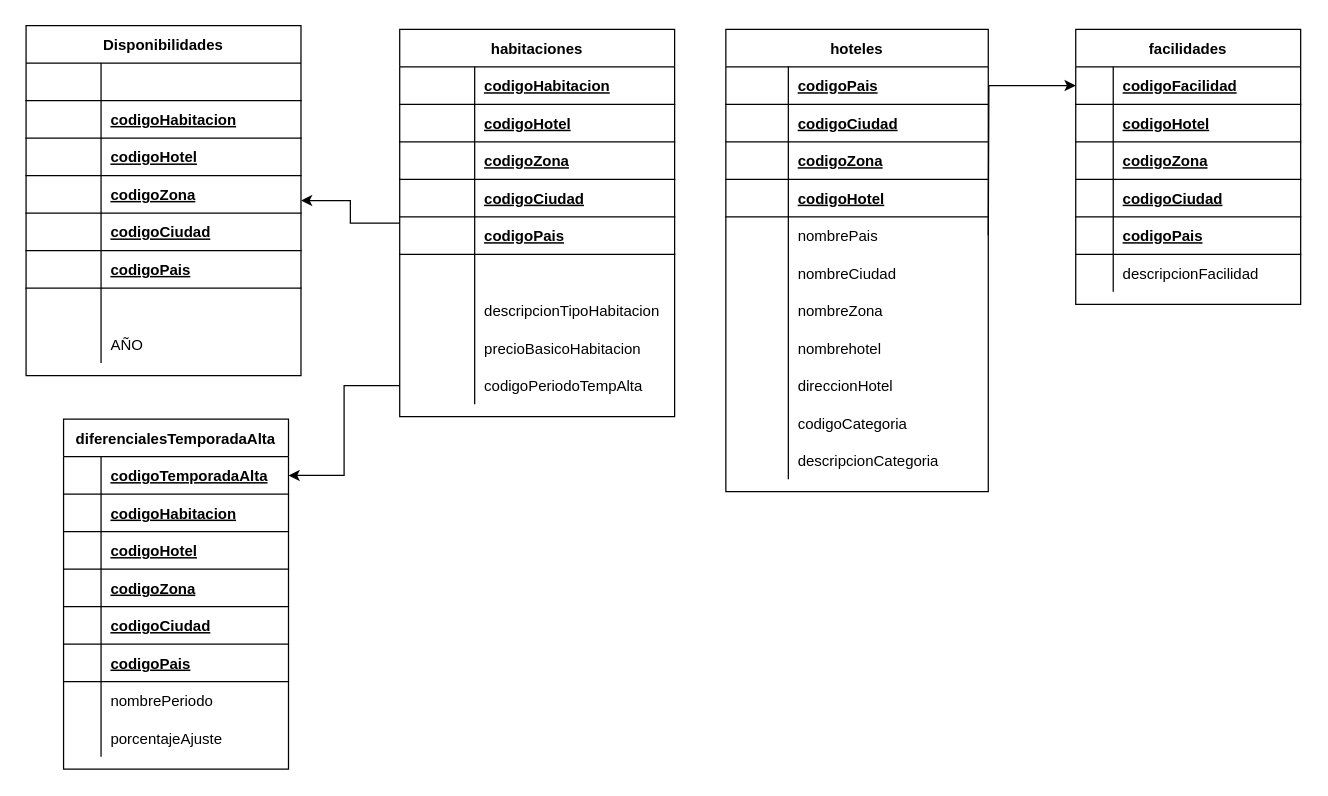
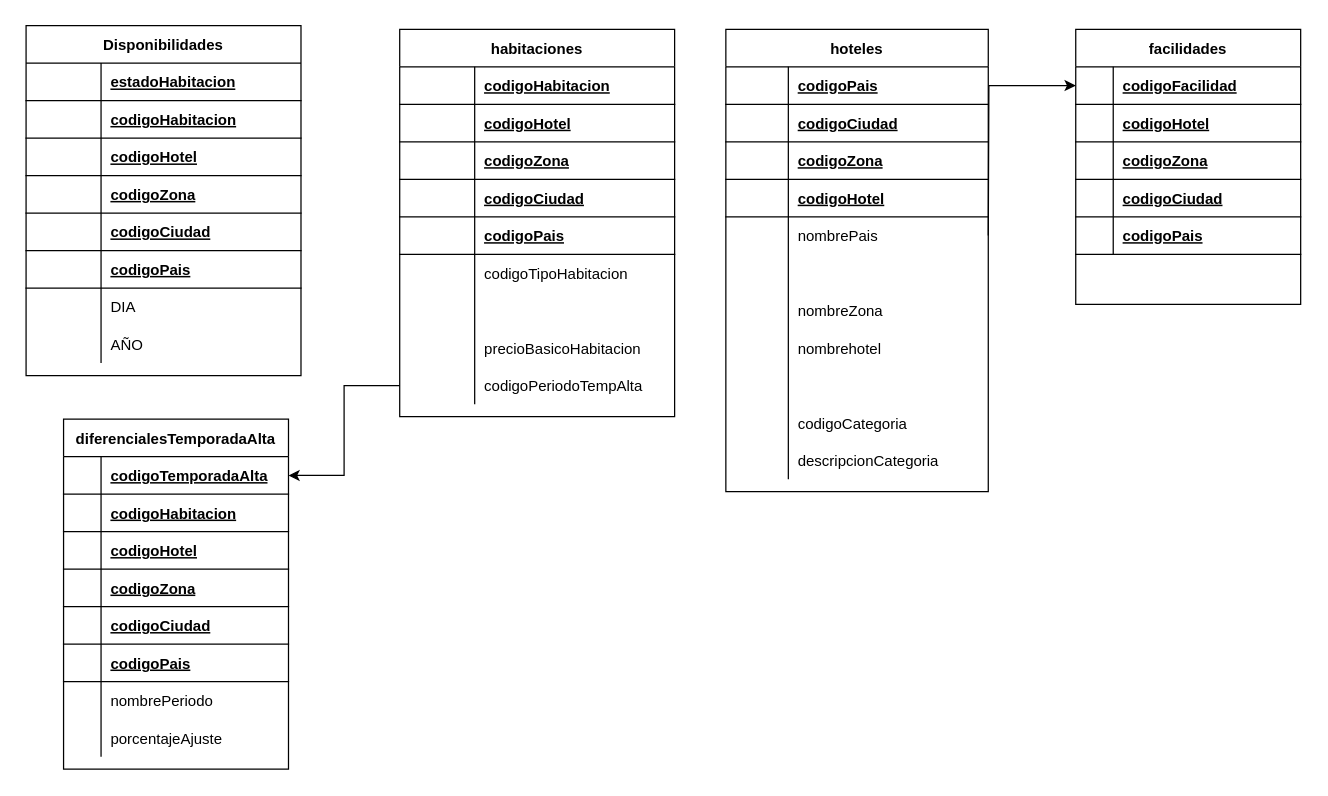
none -> (201, 82)
(350, 215) -> none
none -> (574, 273)
(888, 273) -> none
(1207, 273) -> none
none -> (201, 307)
(574, 311) -> none
(888, 386) -> none
